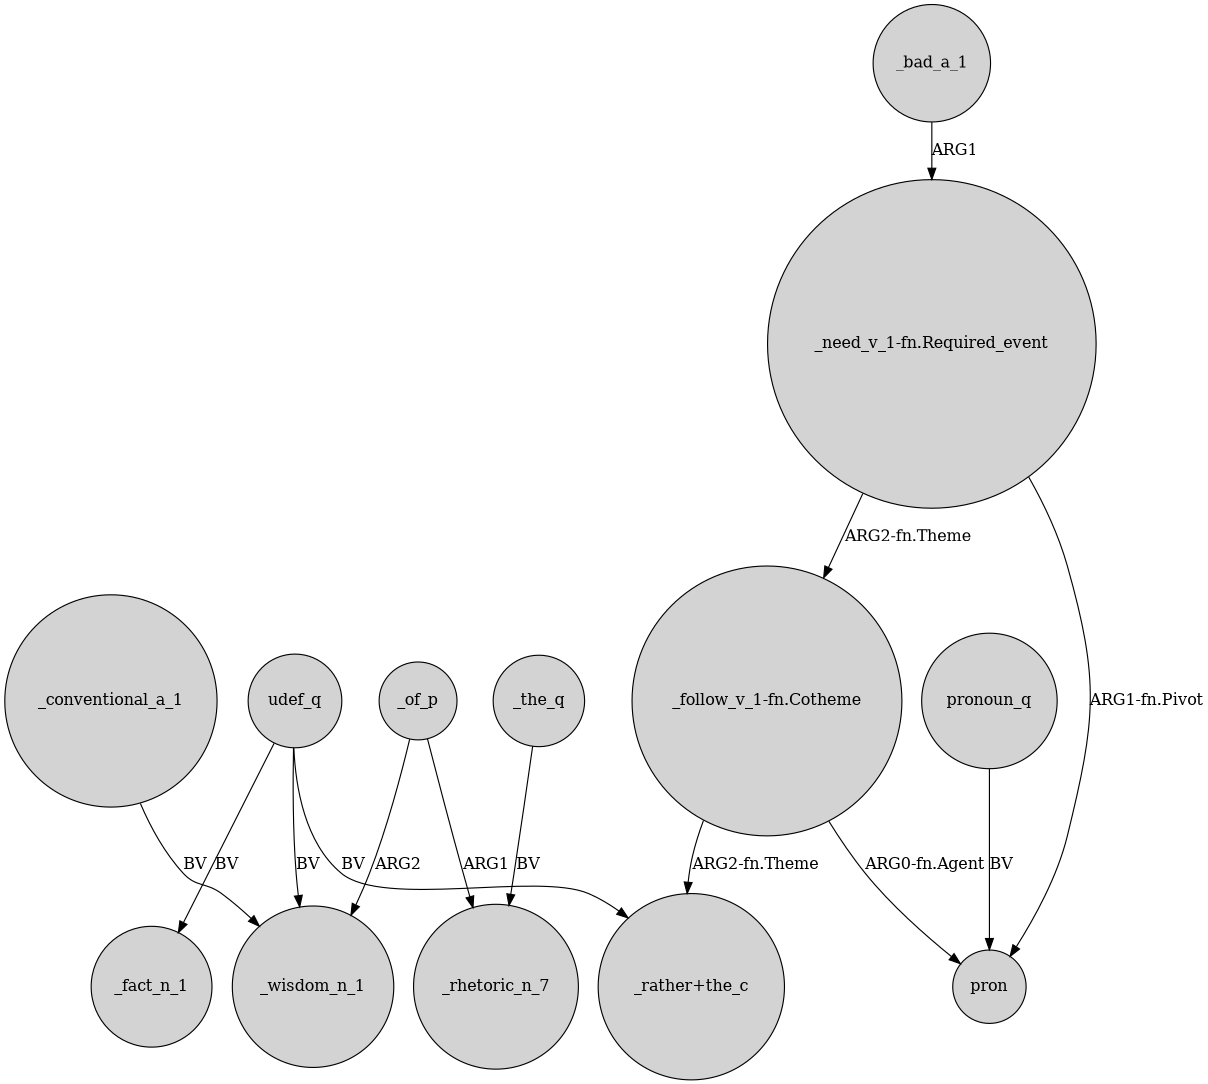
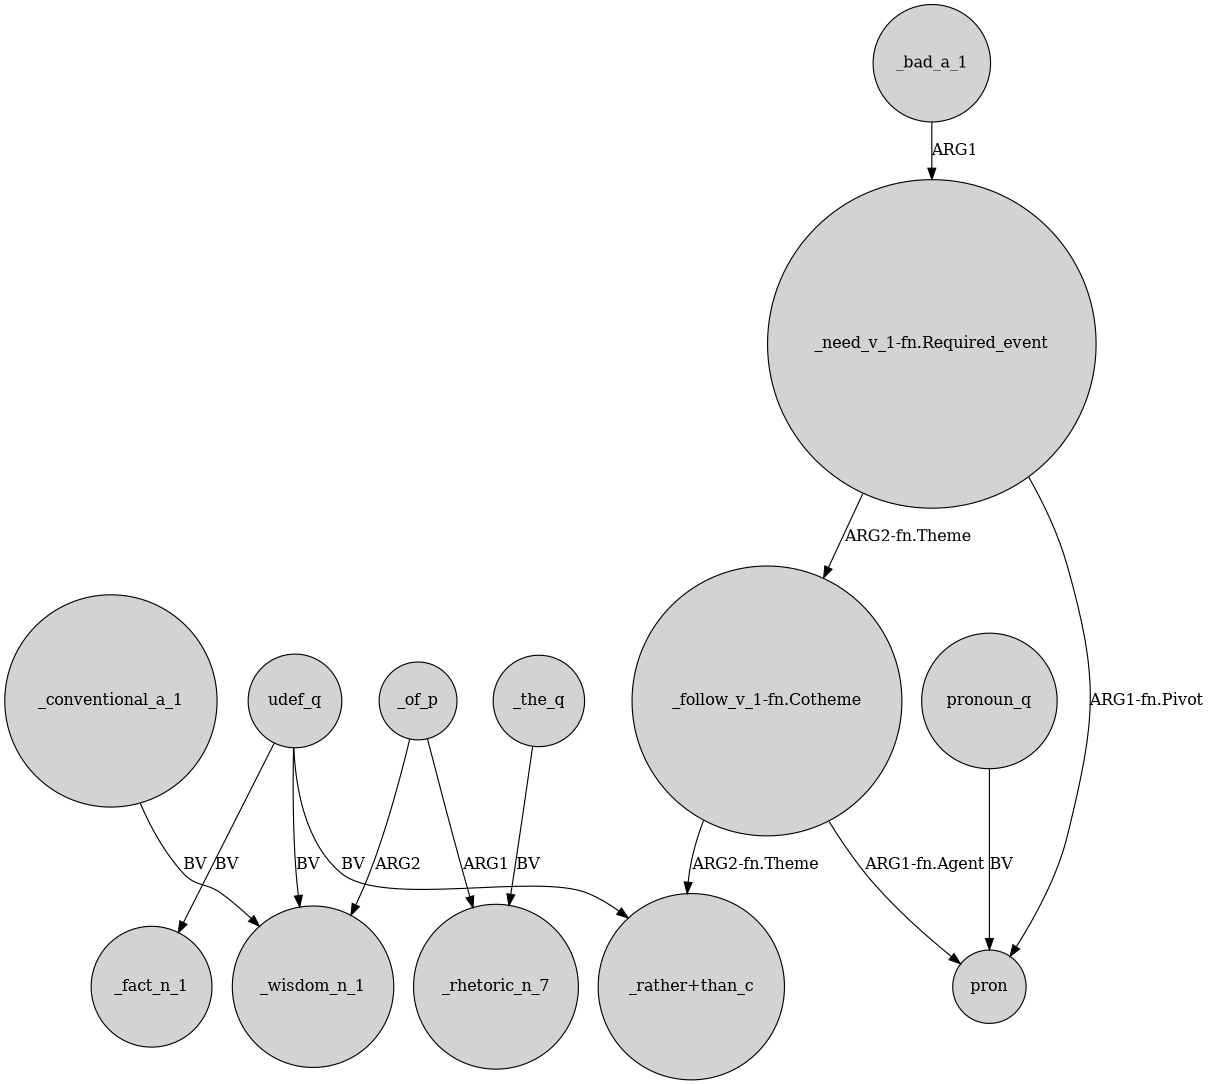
(925, 865) -> (925, 865)
(691, 987) -> (691, 987)
